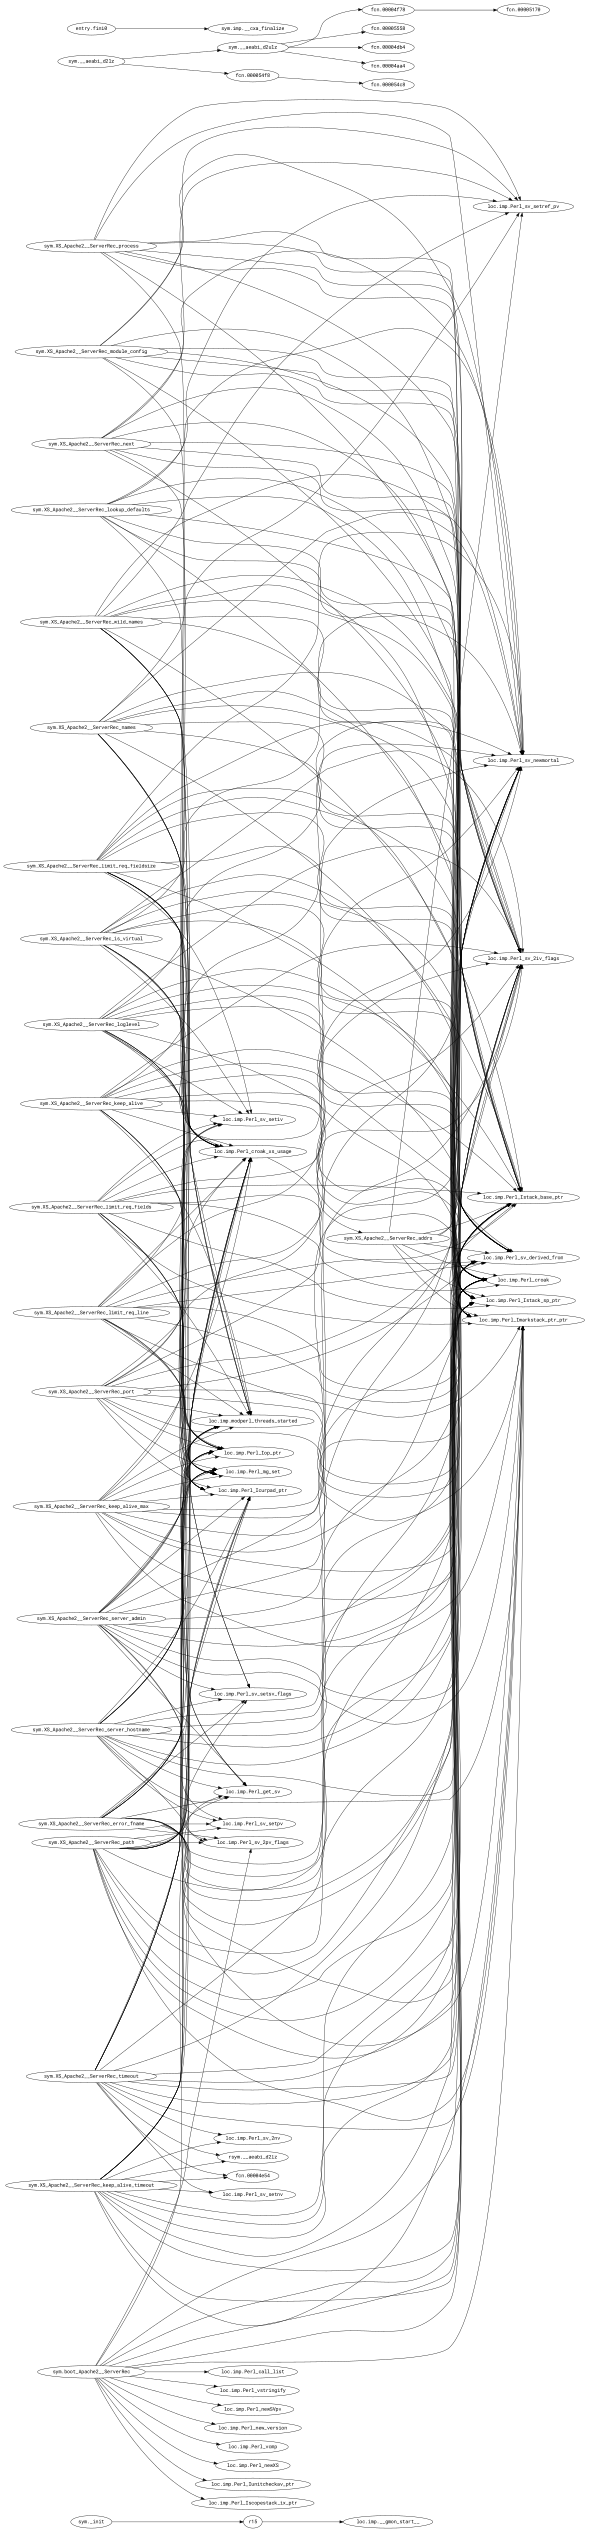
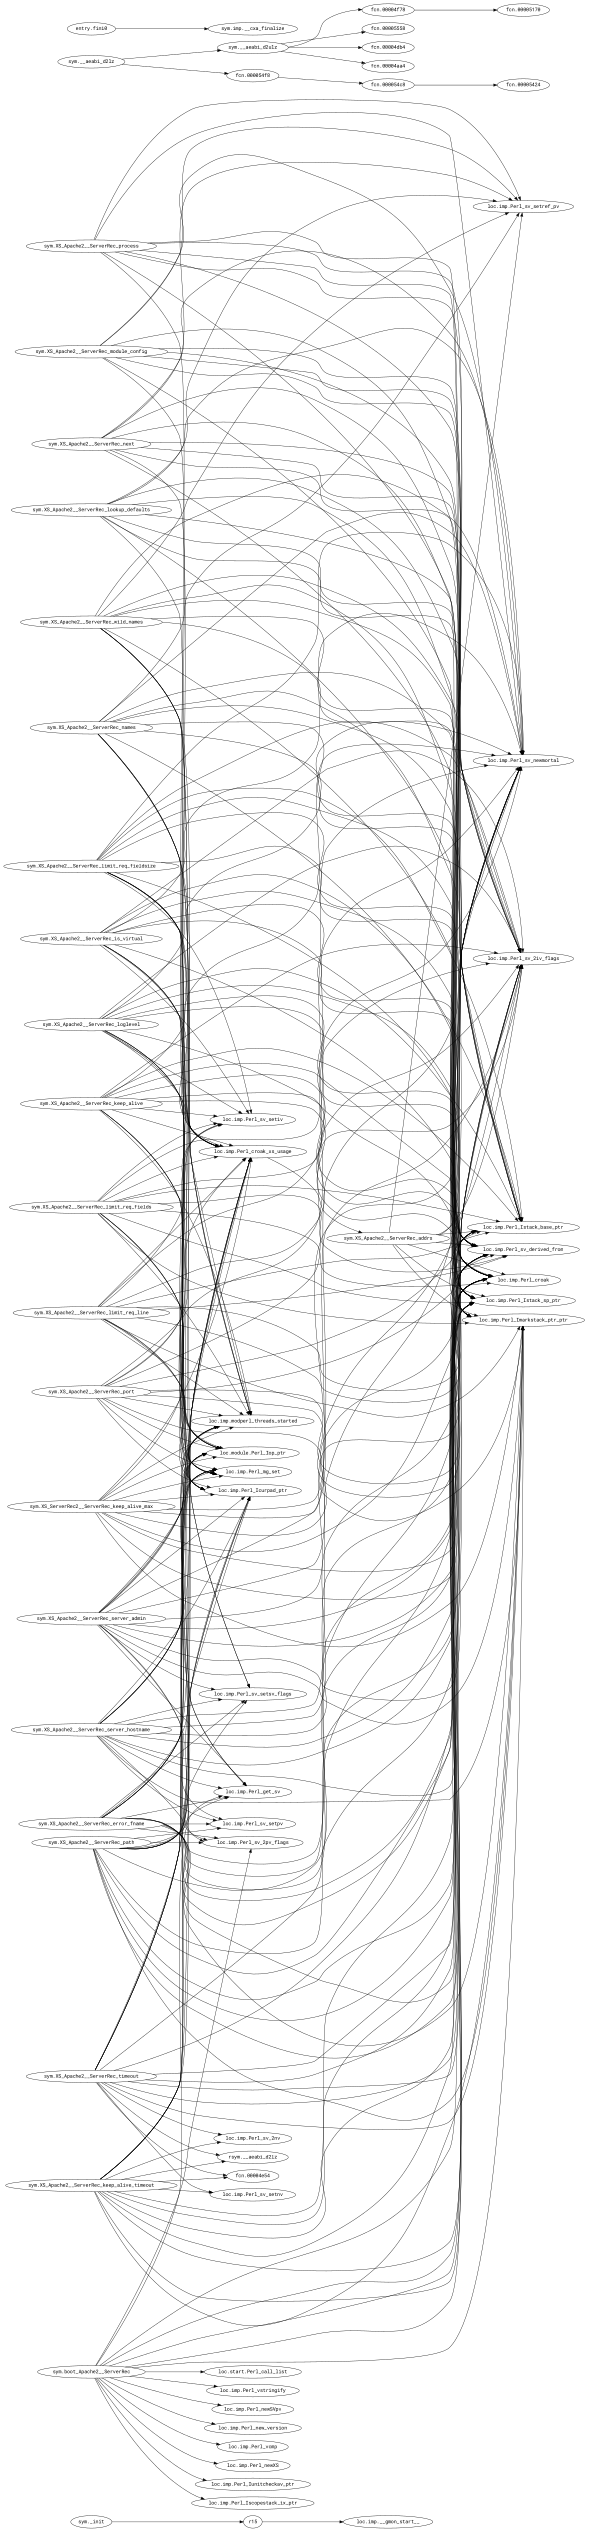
none -> (523, 85)
(253, 1453) -> (253, 1453)
(91, 1507) -> (91, 1507)
(253, 2372) -> (253, 2372)
